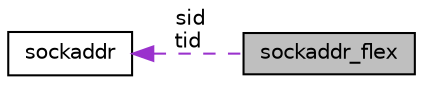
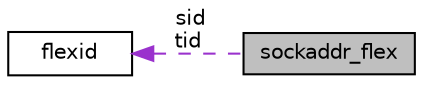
(70, 54) -> (70, 54)
